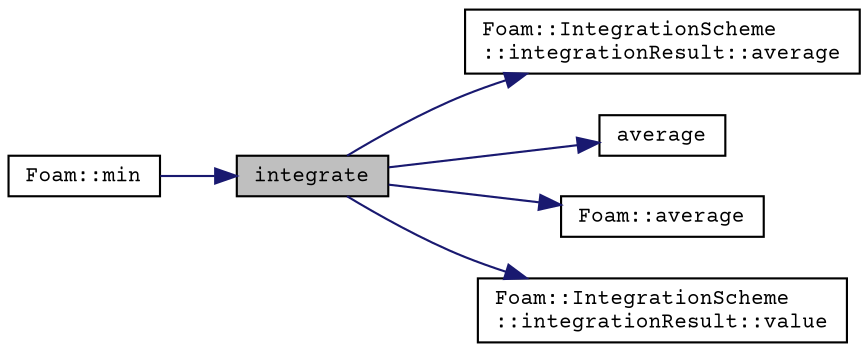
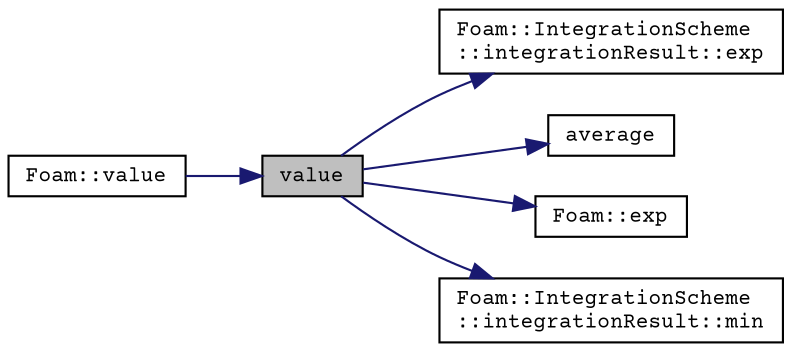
(662, 42) -> (611, 42)
(84, 176) -> (97, 176)
(313, 176) -> (313, 176)
(662, 217) -> (611, 217)
(662, 310) -> (611, 310)
